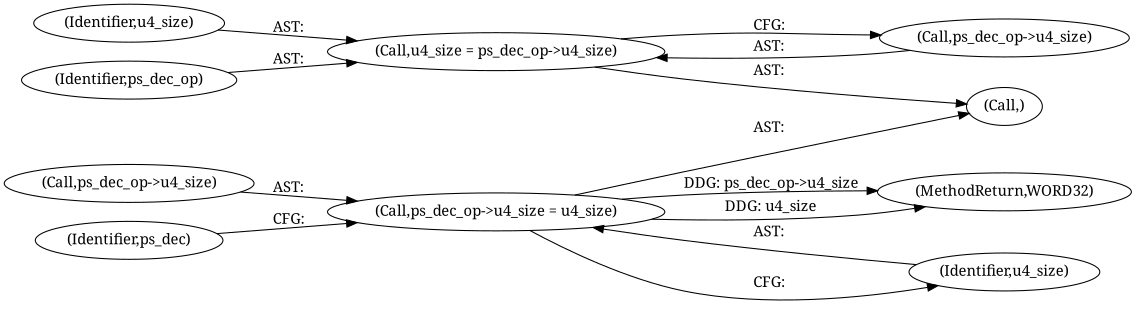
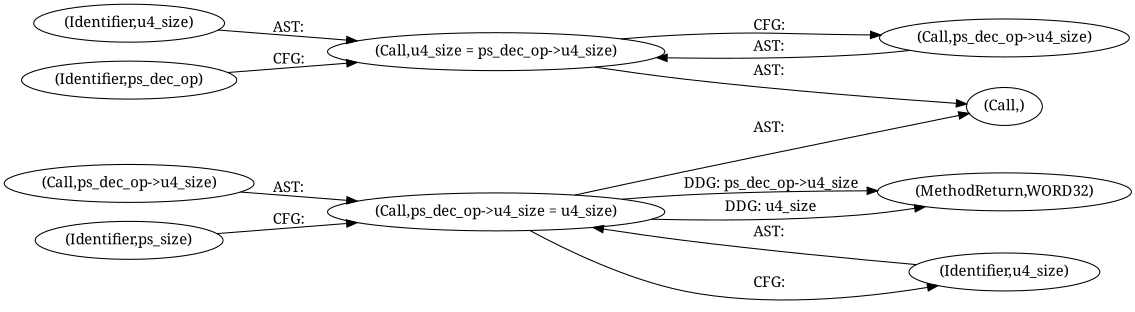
(291, 60) -> (291, 60)
(129, 240) -> (129, 240)
